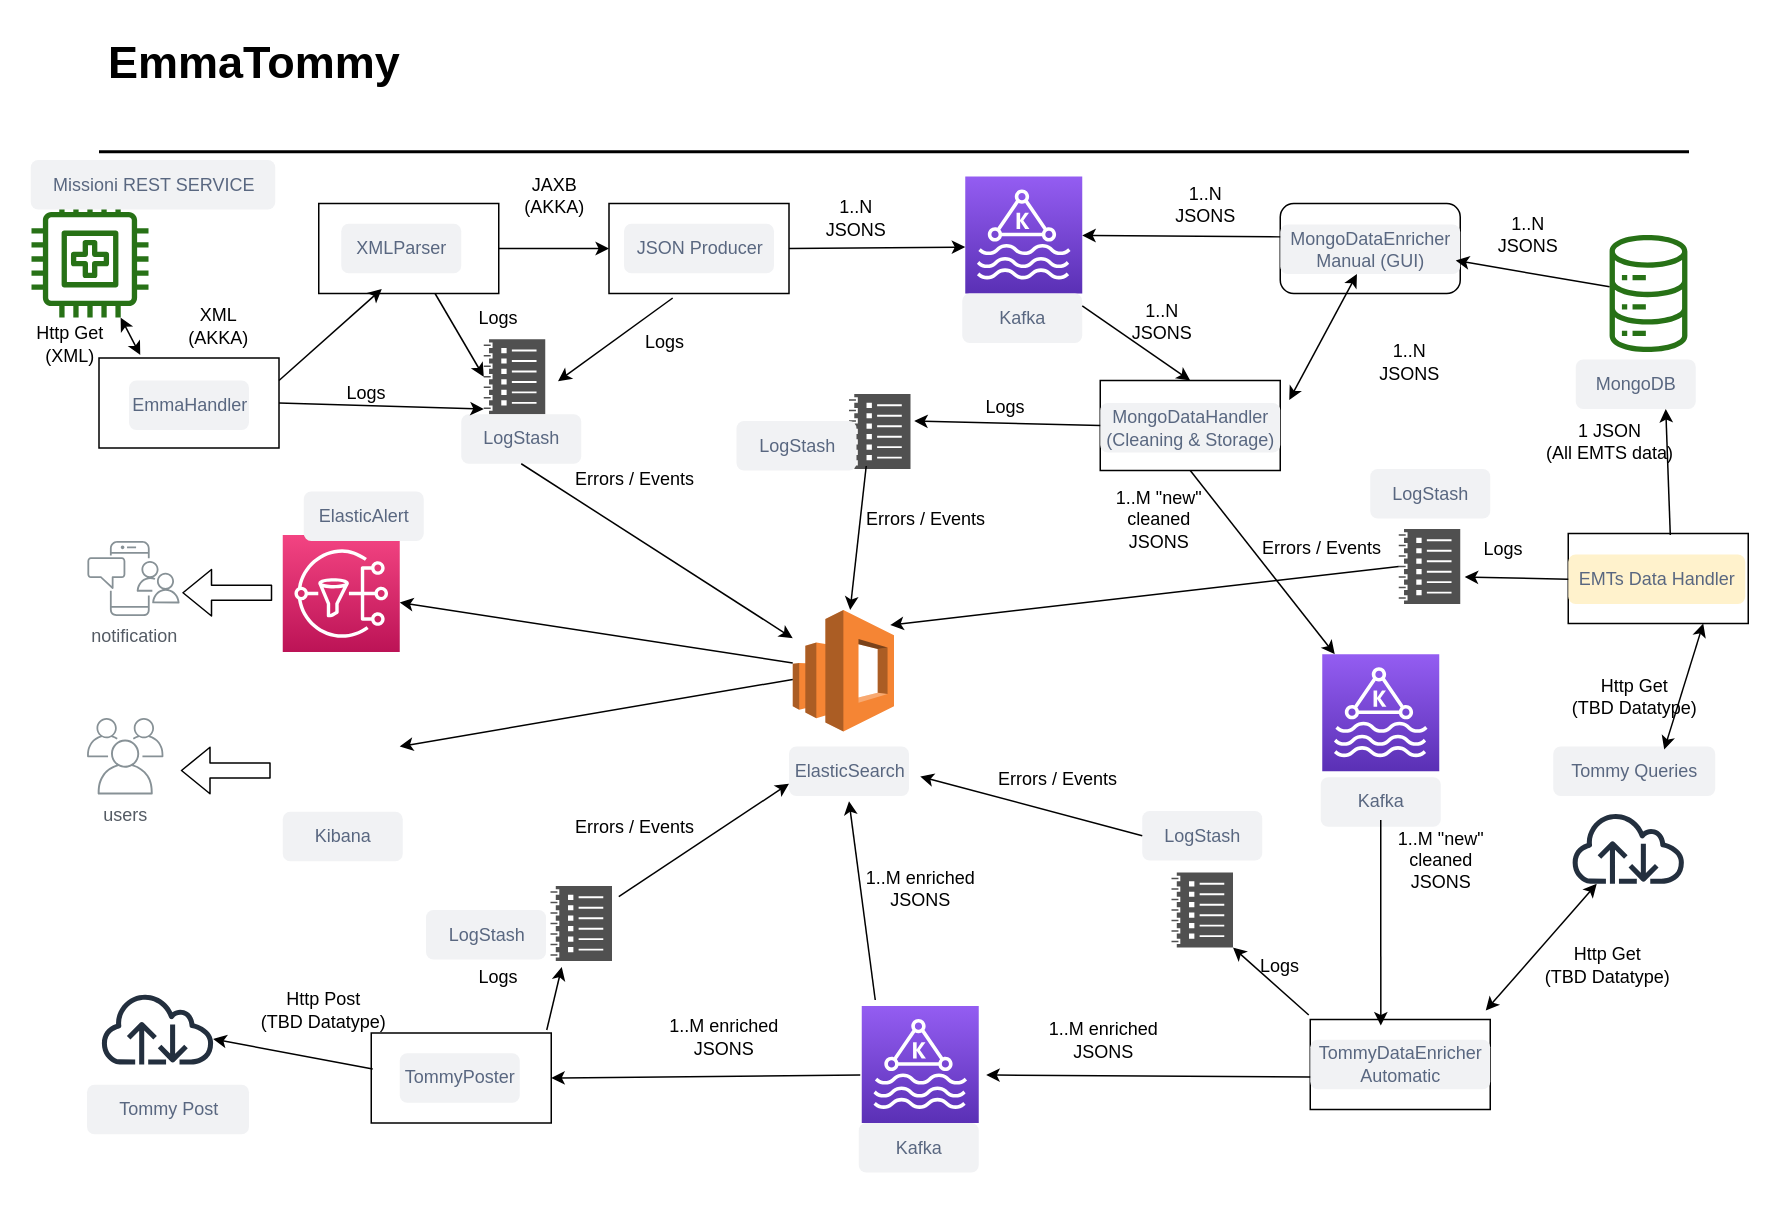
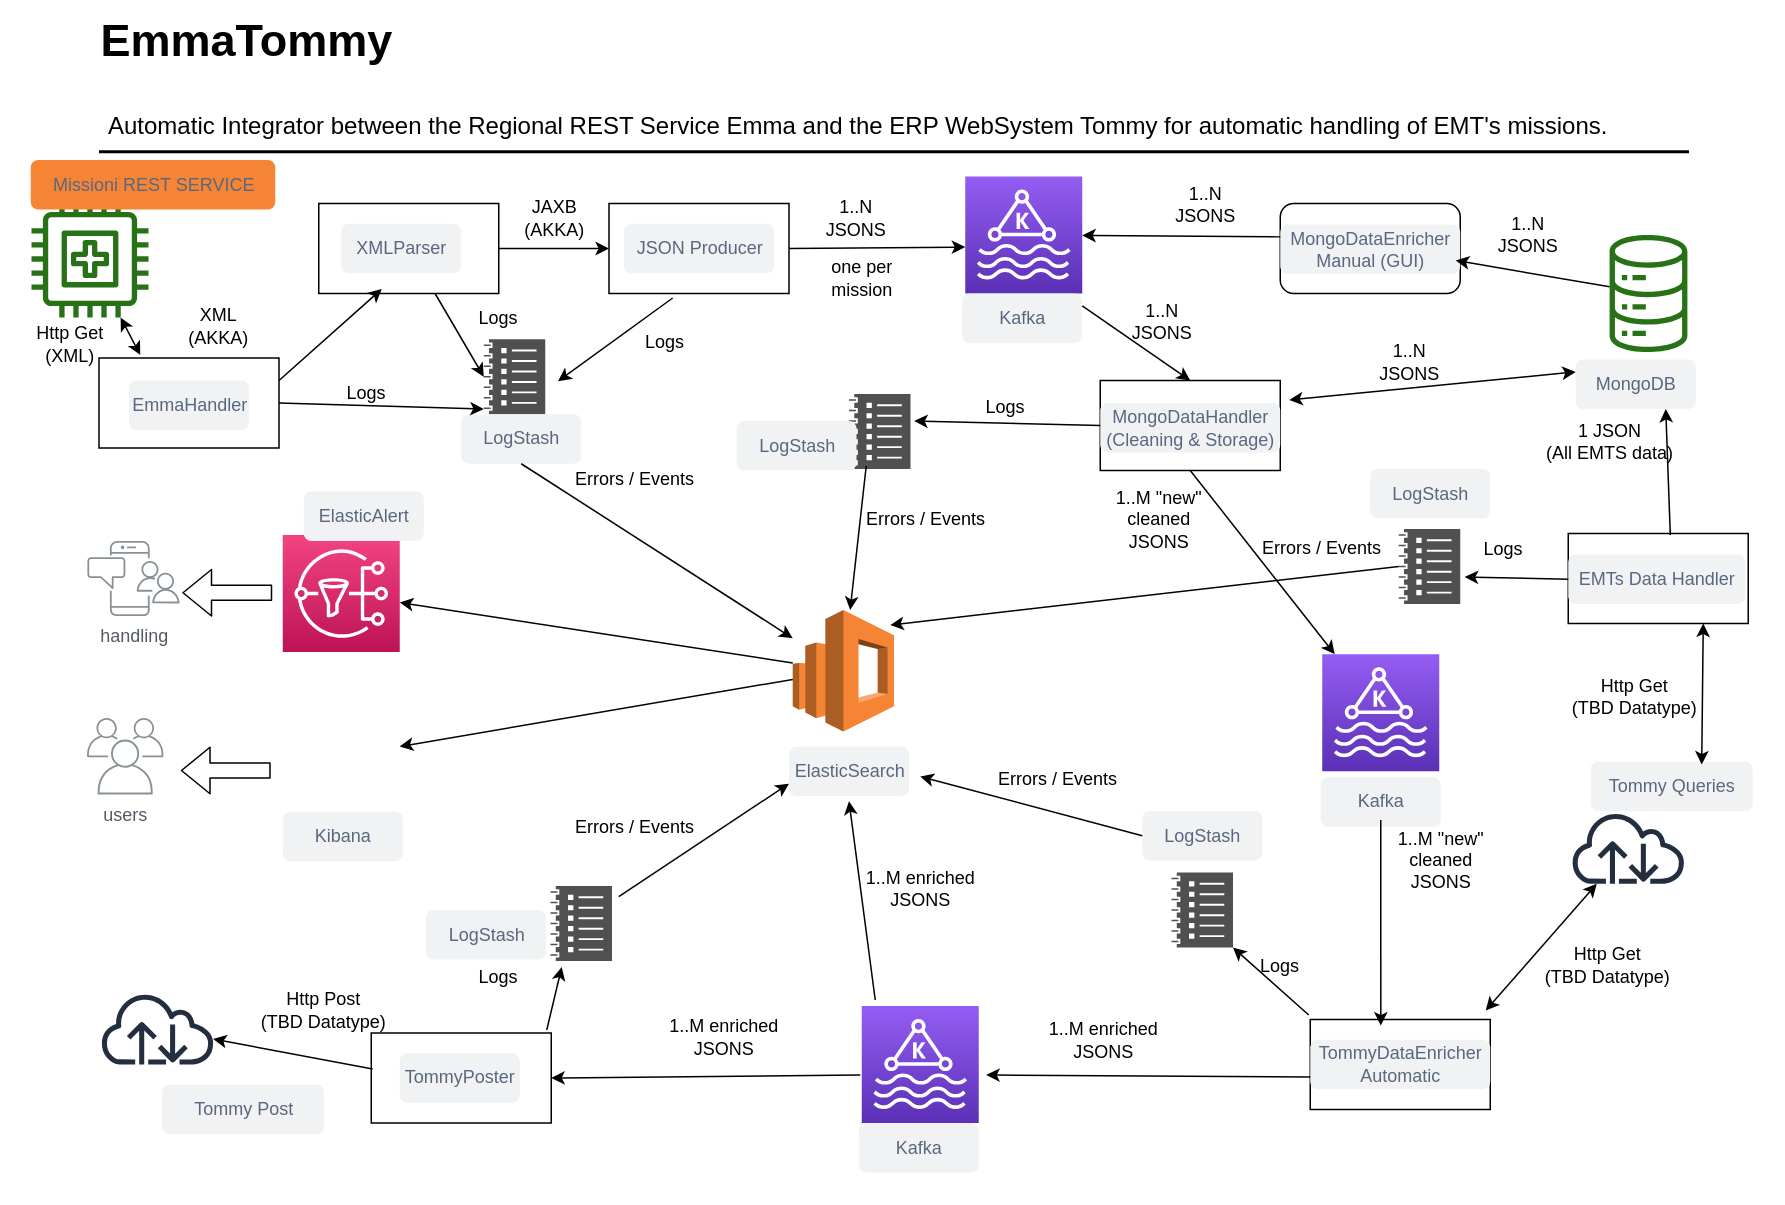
(263, 62) -> (255, 39)
none -> (870, 122)
(153, 185) -> (153, 185)
(554, 196) -> (554, 218)
none -> (862, 278)
(1323, 337) -> (1433, 386)
(1657, 579) -> (1657, 579)
(135, 637) -> (135, 637)
(1634, 771) -> (1672, 786)
(168, 1109) -> (243, 1109)
